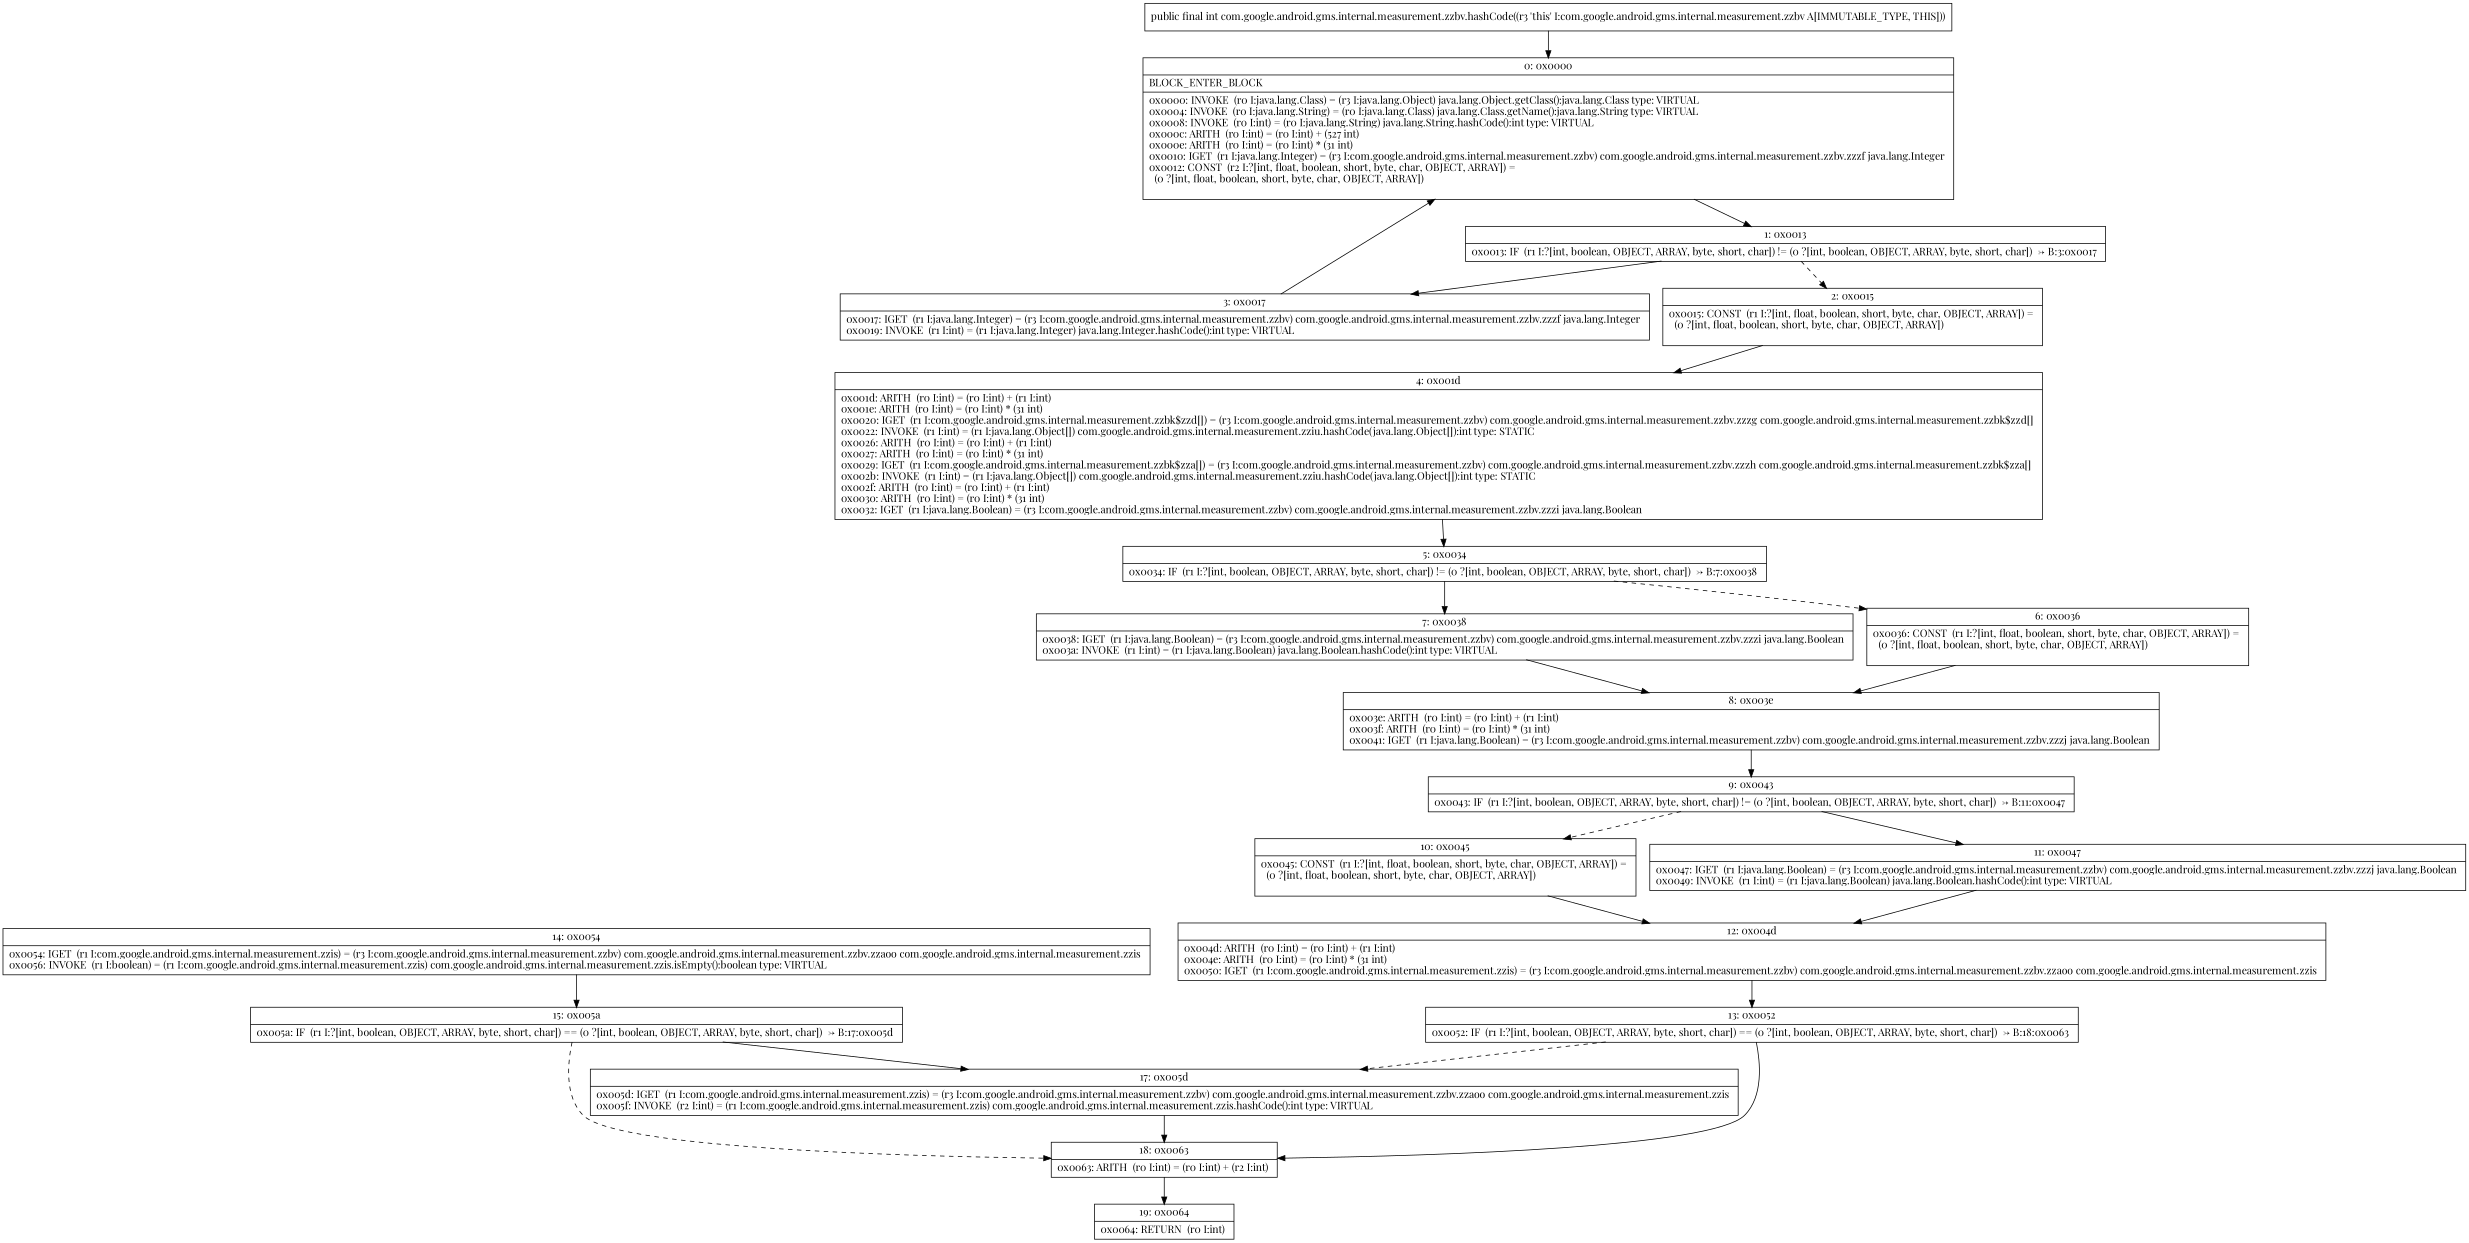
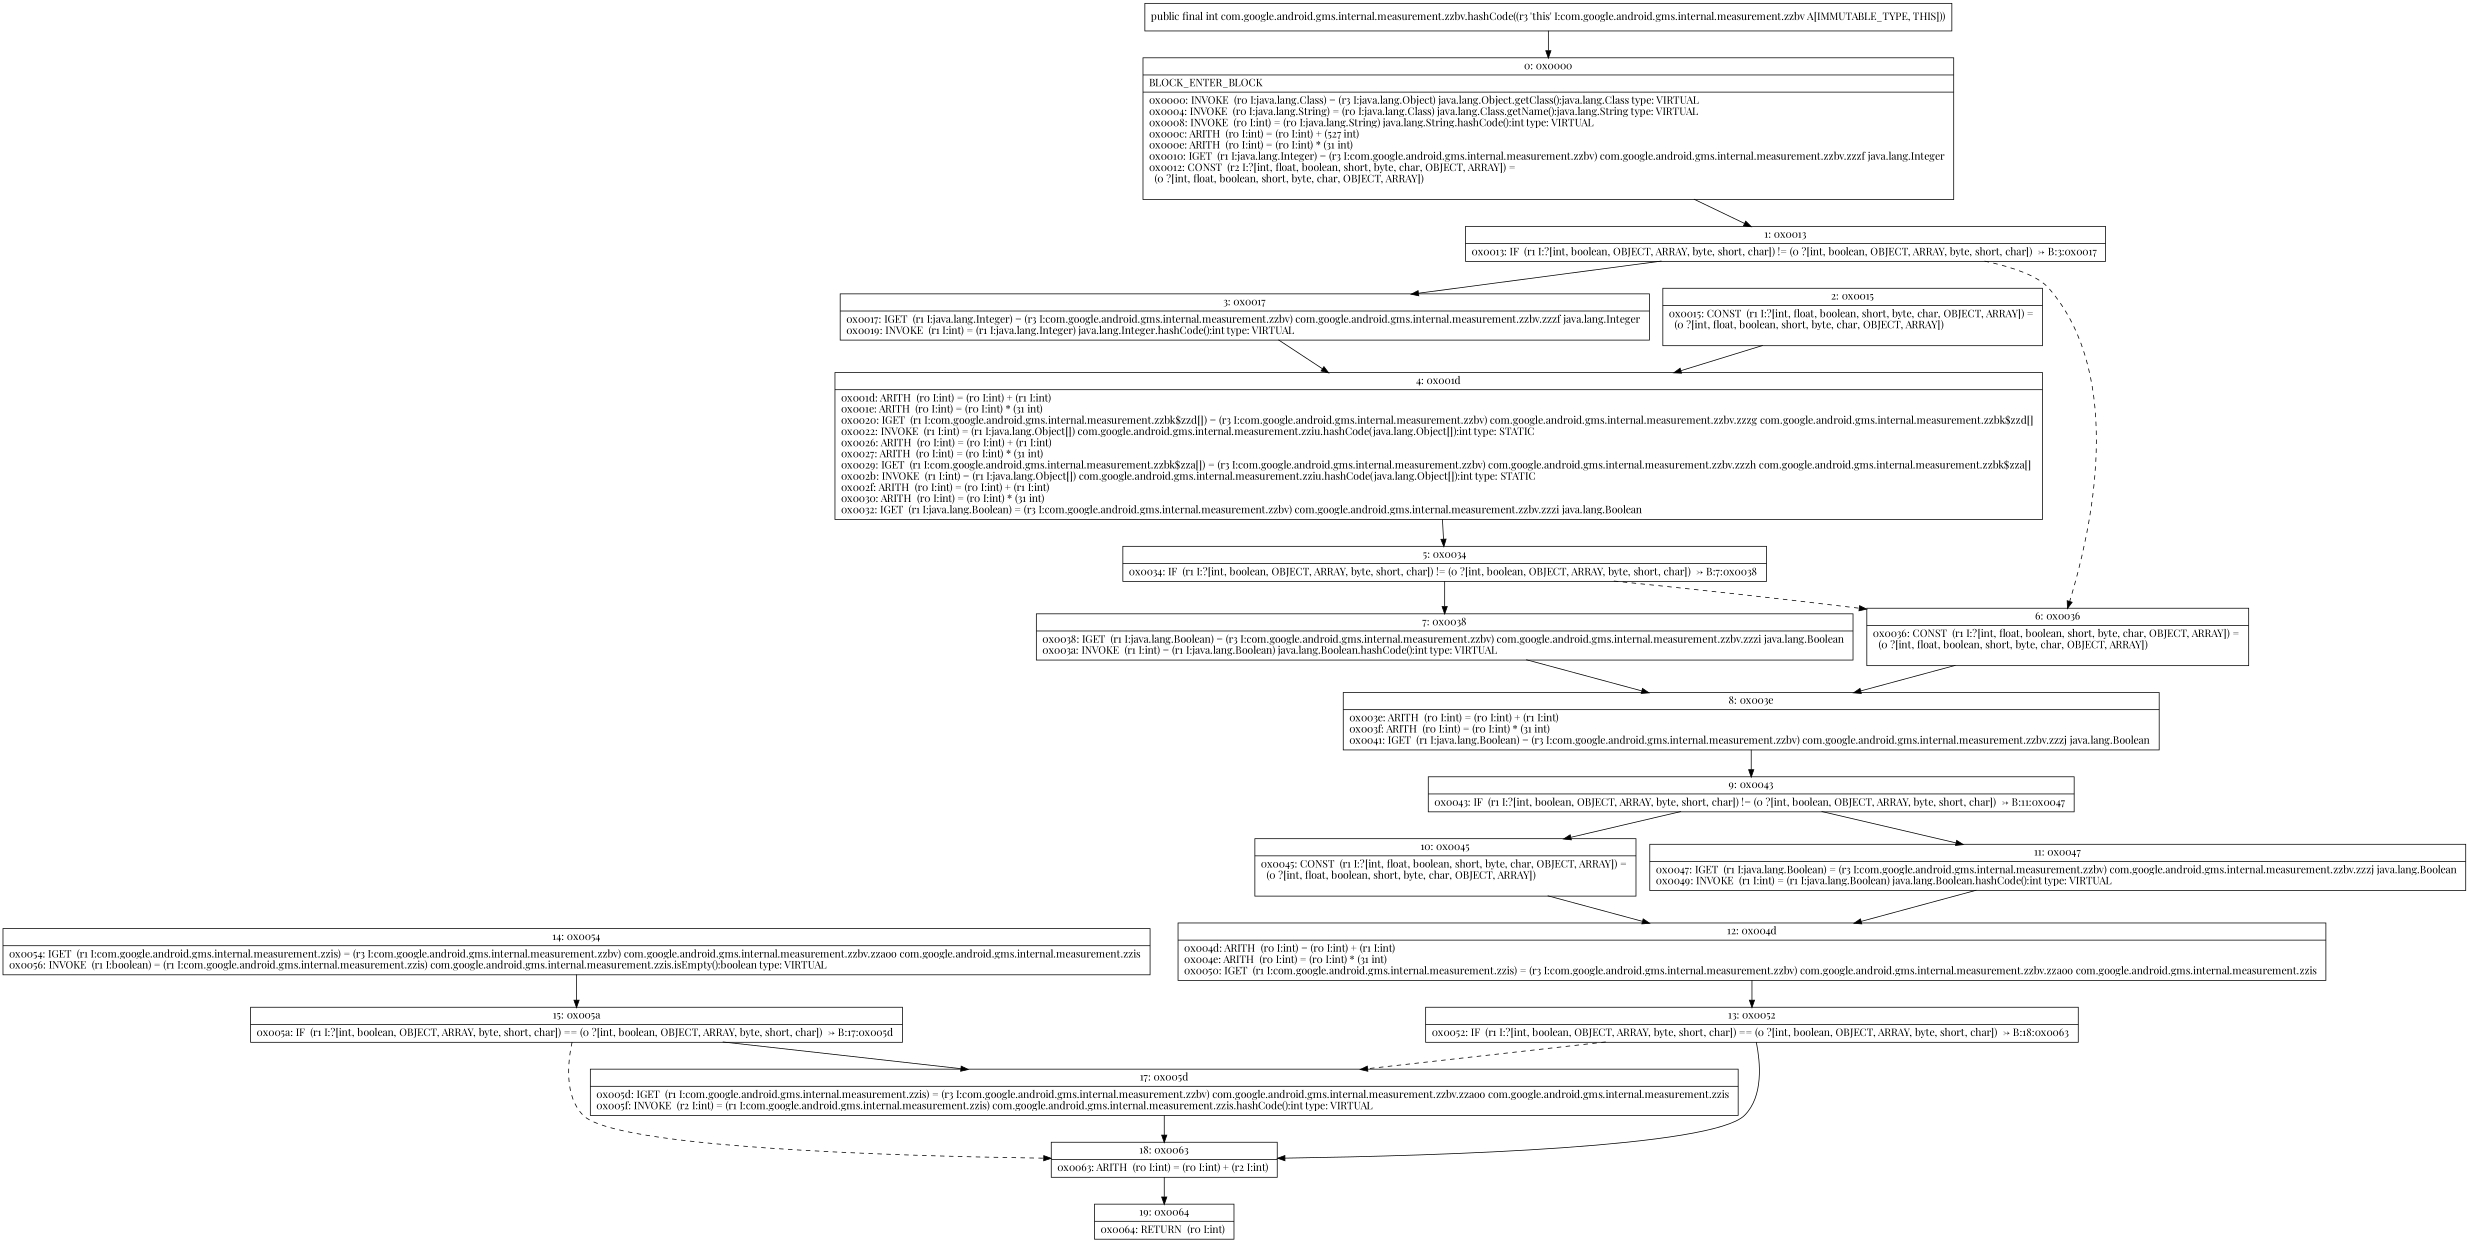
(1355, 249) -> (1300, 354)
(1811, 272) -> (2095, 406)
(1626, 824) -> (1626, 824)
